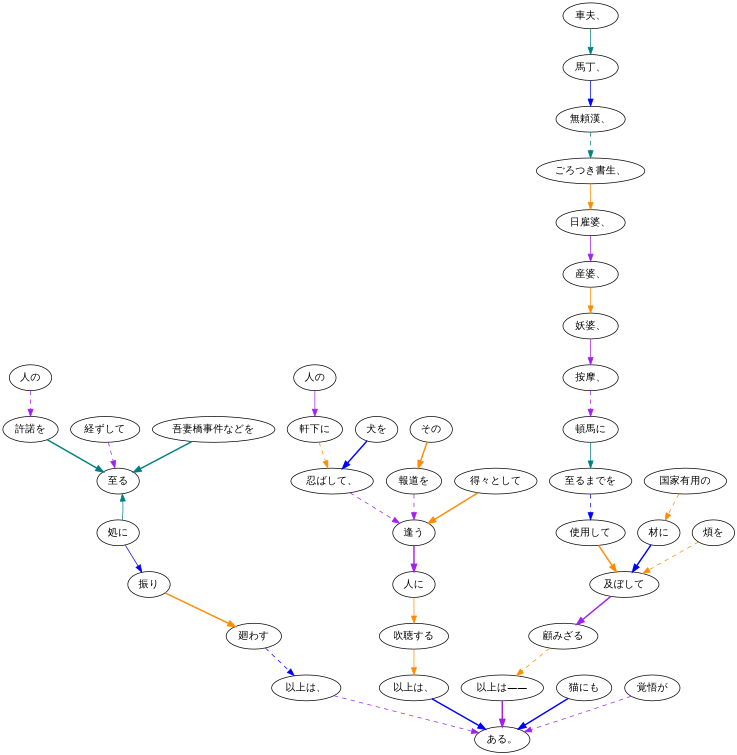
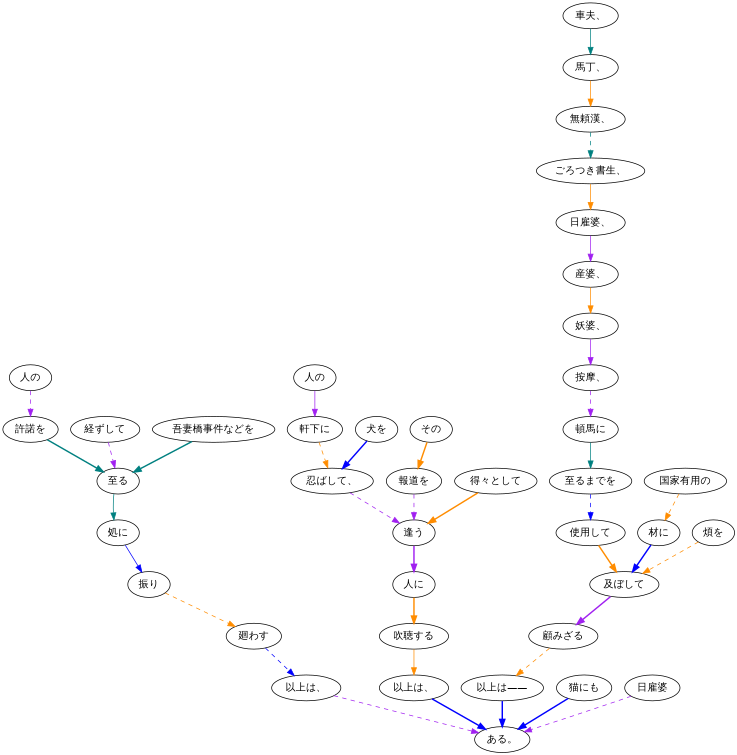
(591, 90) -> (591, 90)
(123, 511) -> (113, 503)
(414, 607) -> (414, 607)
(197, 608) -> (197, 608)
(652, 688) -> (652, 688)
(502, 710) -> (502, 710)
